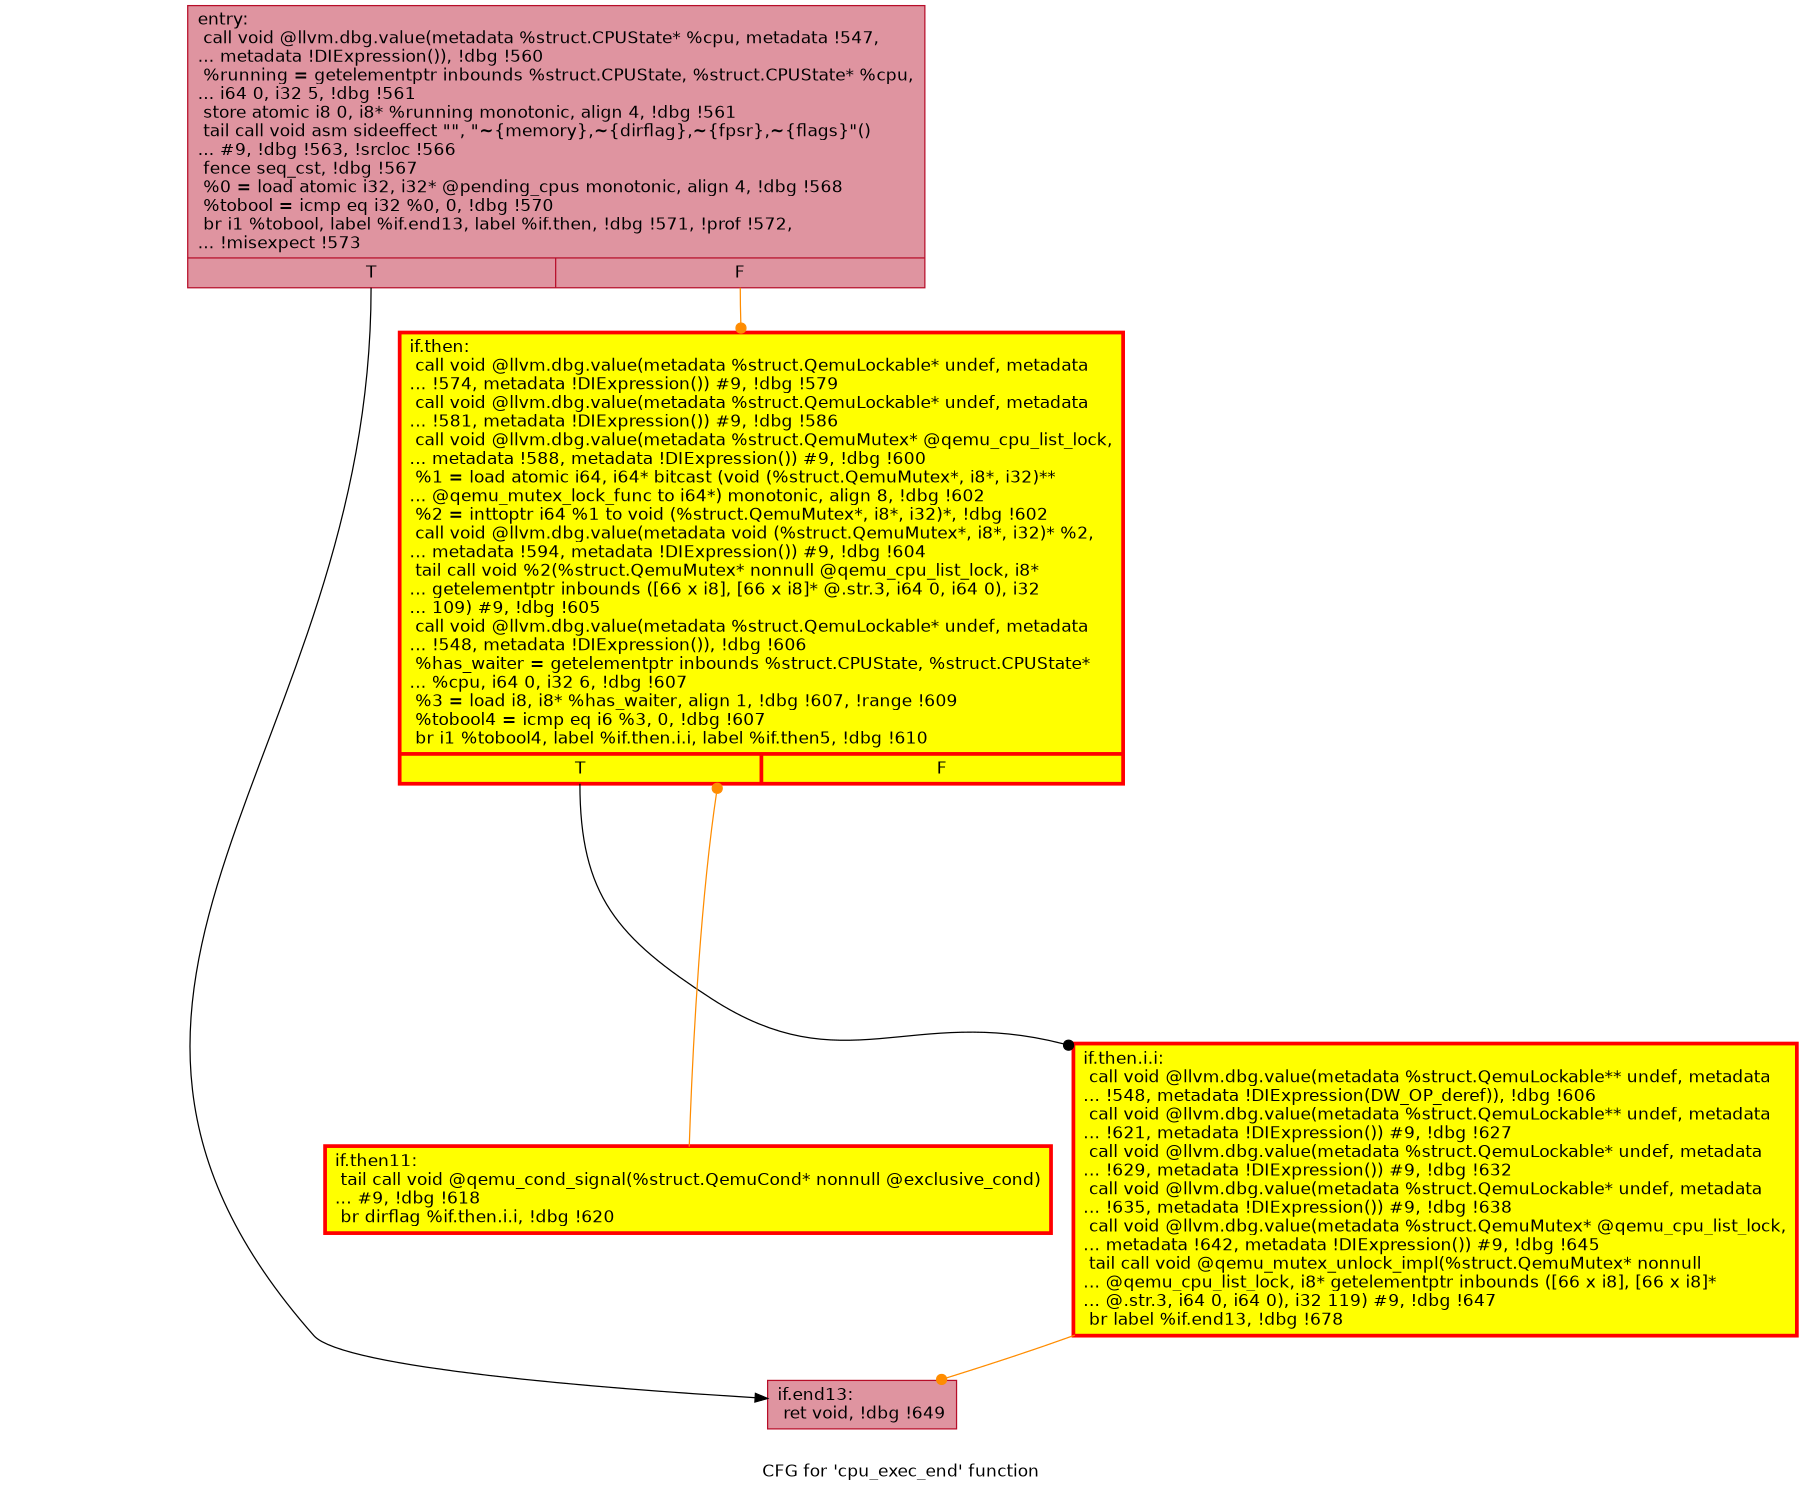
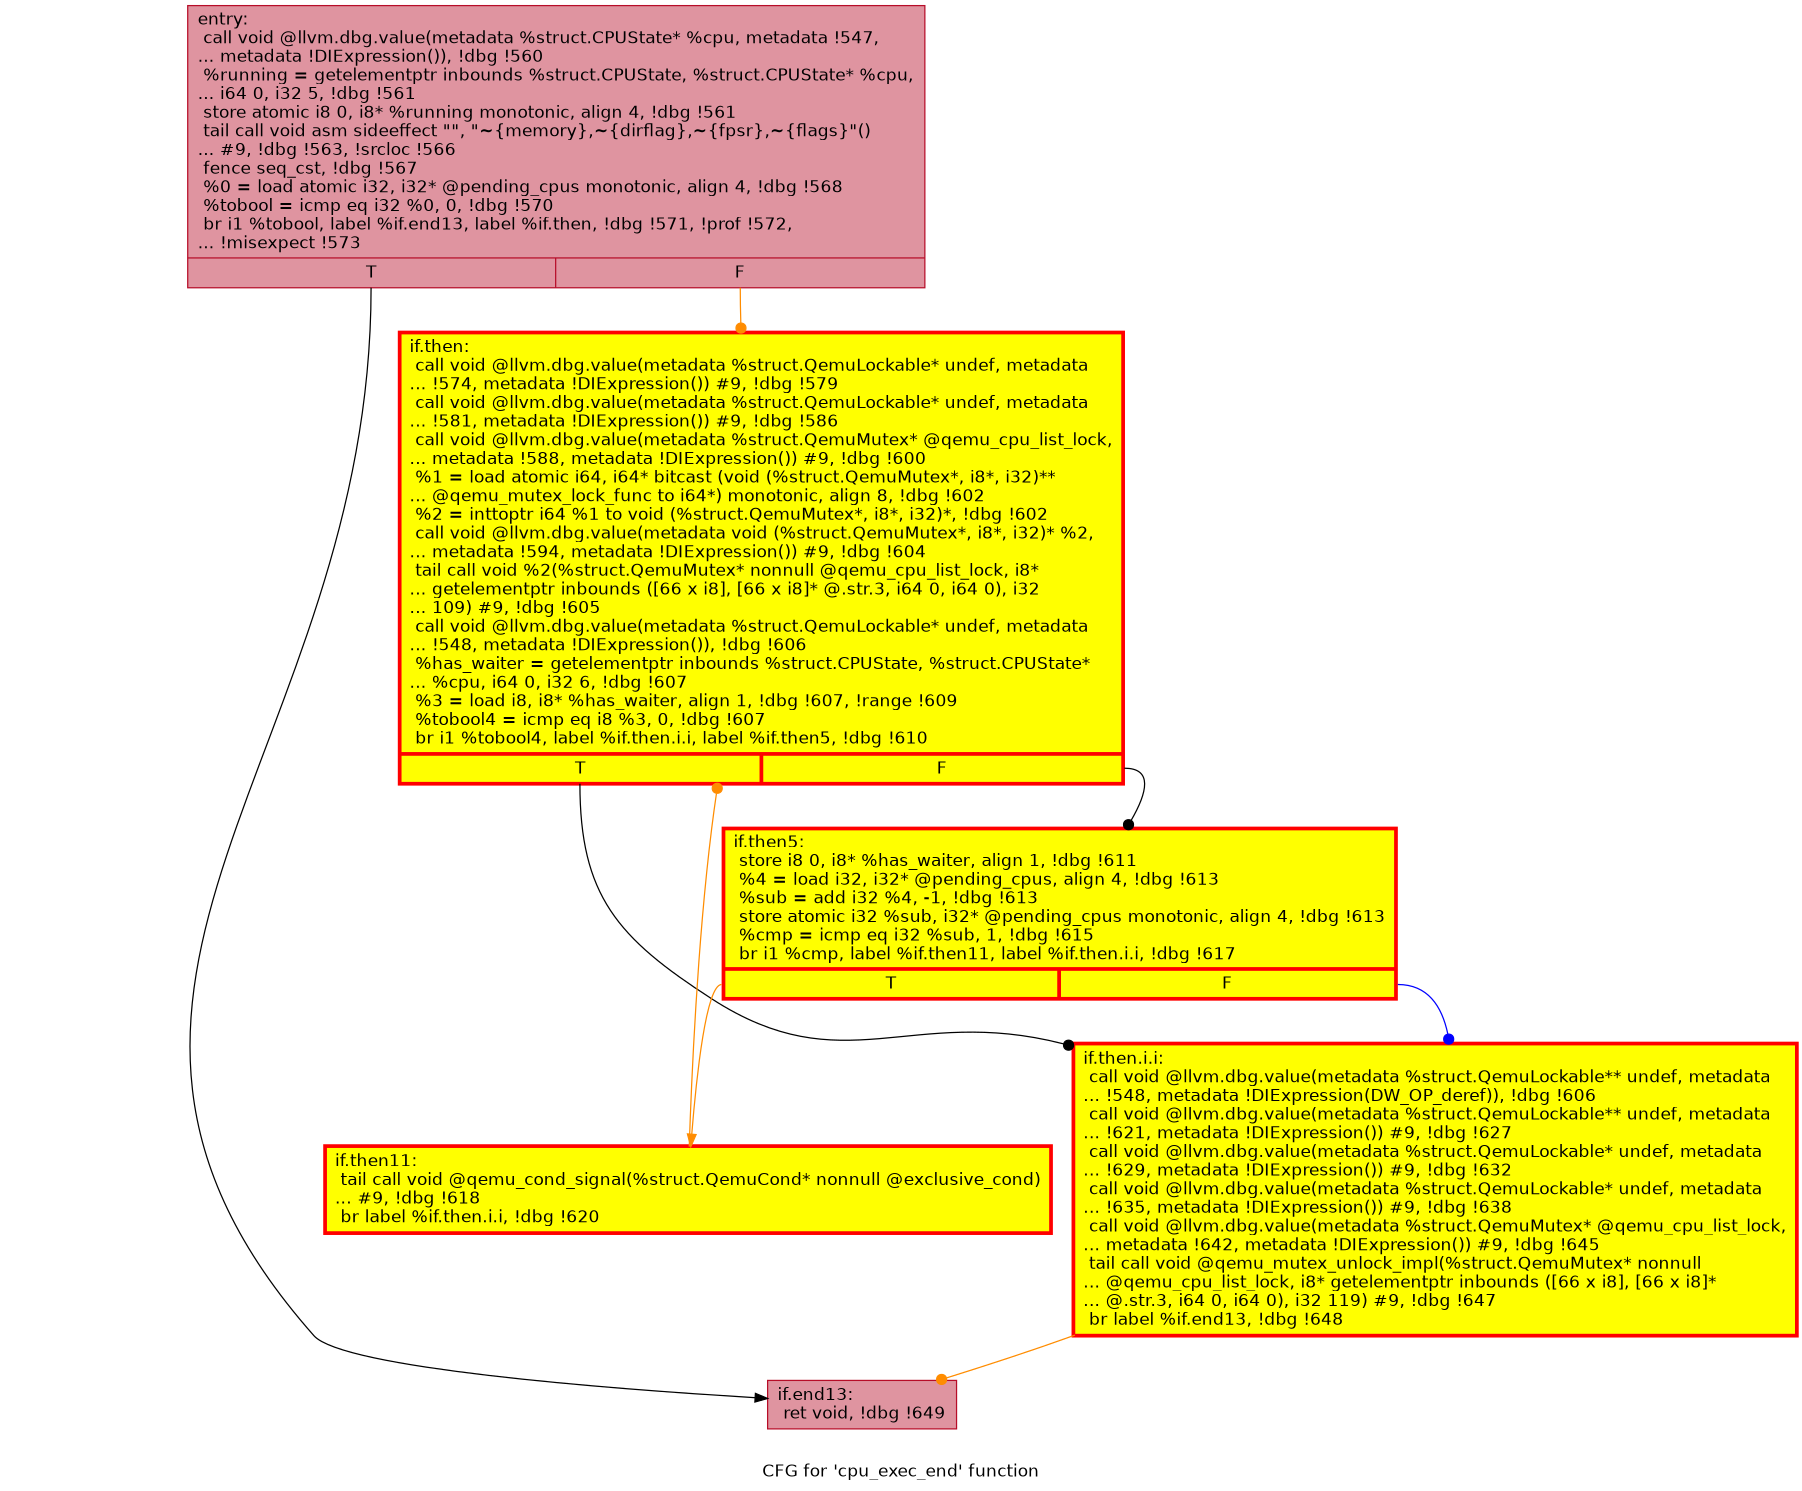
(588, 720) -> (588, 720)
none -> (1060, 914)
(475, 1217) -> (468, 1217)
(1214, 1320) -> (1214, 1320)
